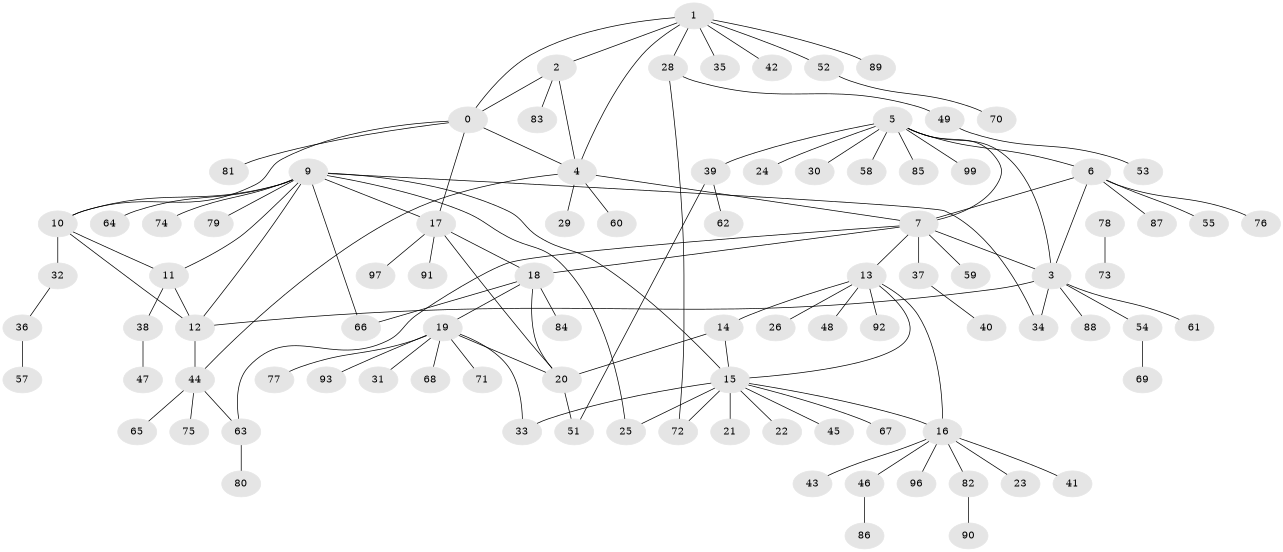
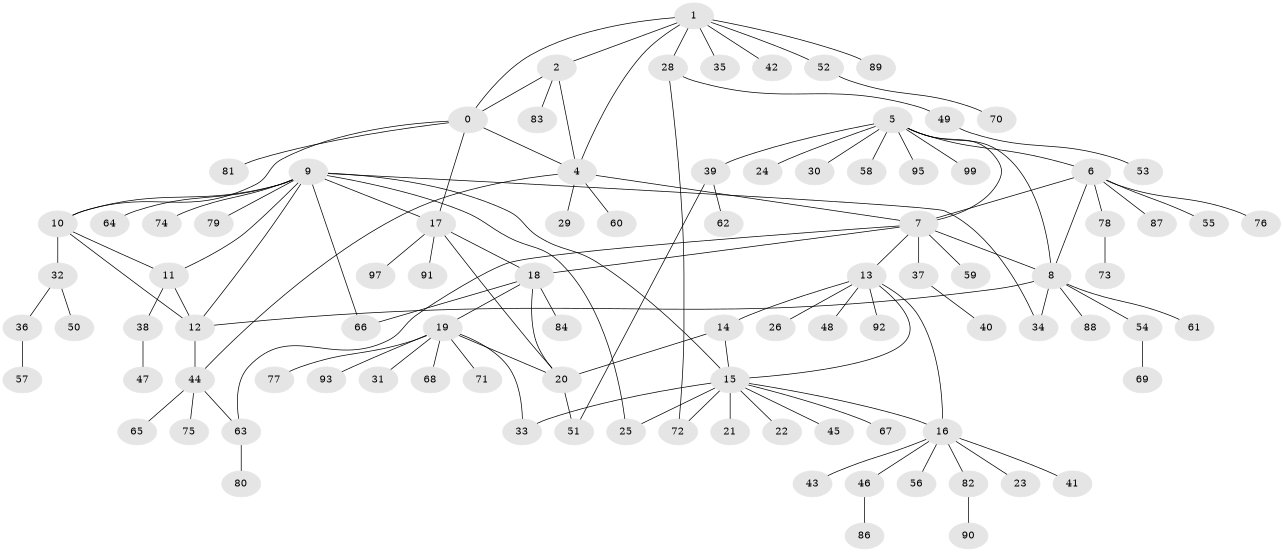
(919, 172) -> (919, 172)
none -> (1098, 198)
(1052, 276) -> (1052, 276)
none -> (74, 328)
(916, 484) -> (916, 484)
